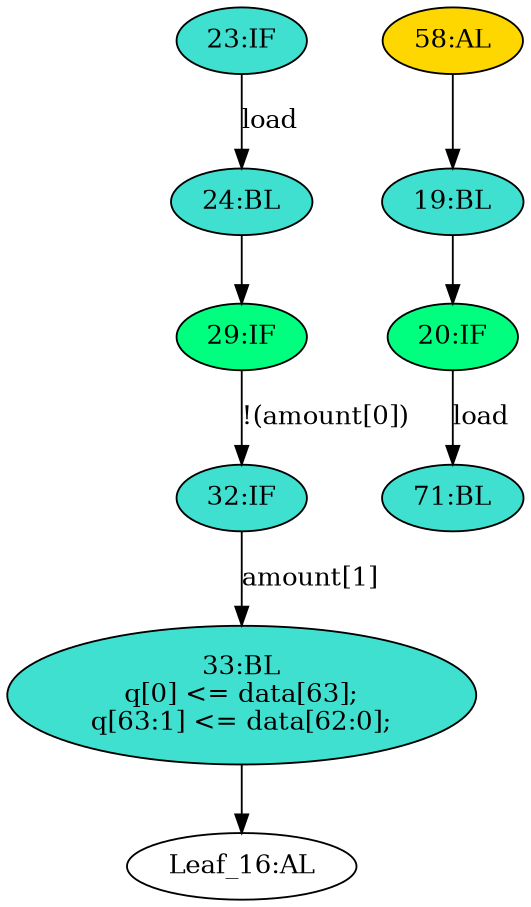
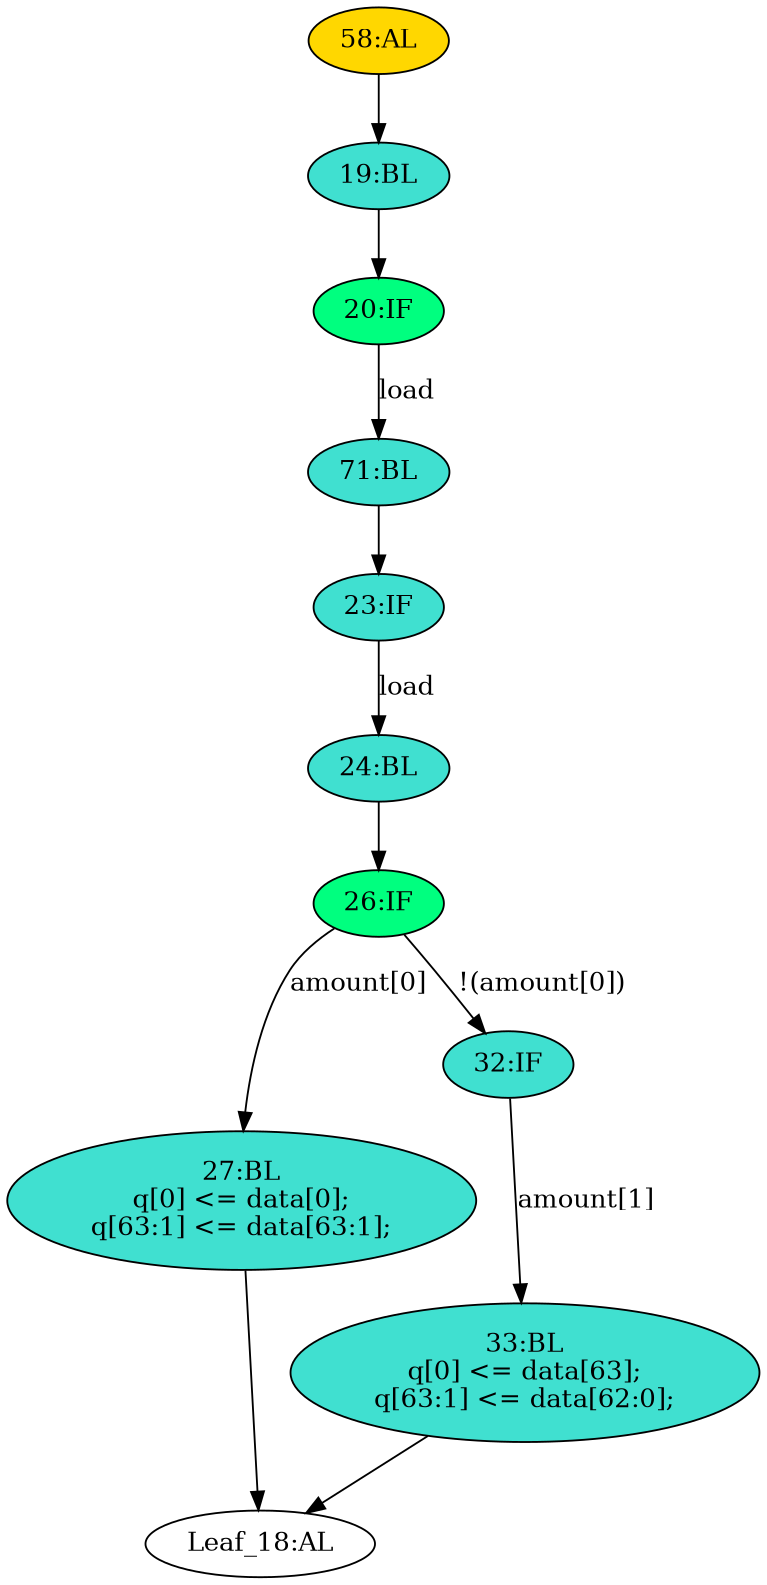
(242, 337) -> (379, 903)
none -> (379, 531)
(242, 866) -> (260, 1544)
none -> (242, 1201)
